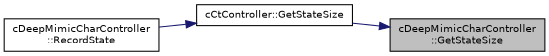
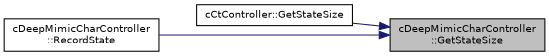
(172, 26) -> (269, 35)
